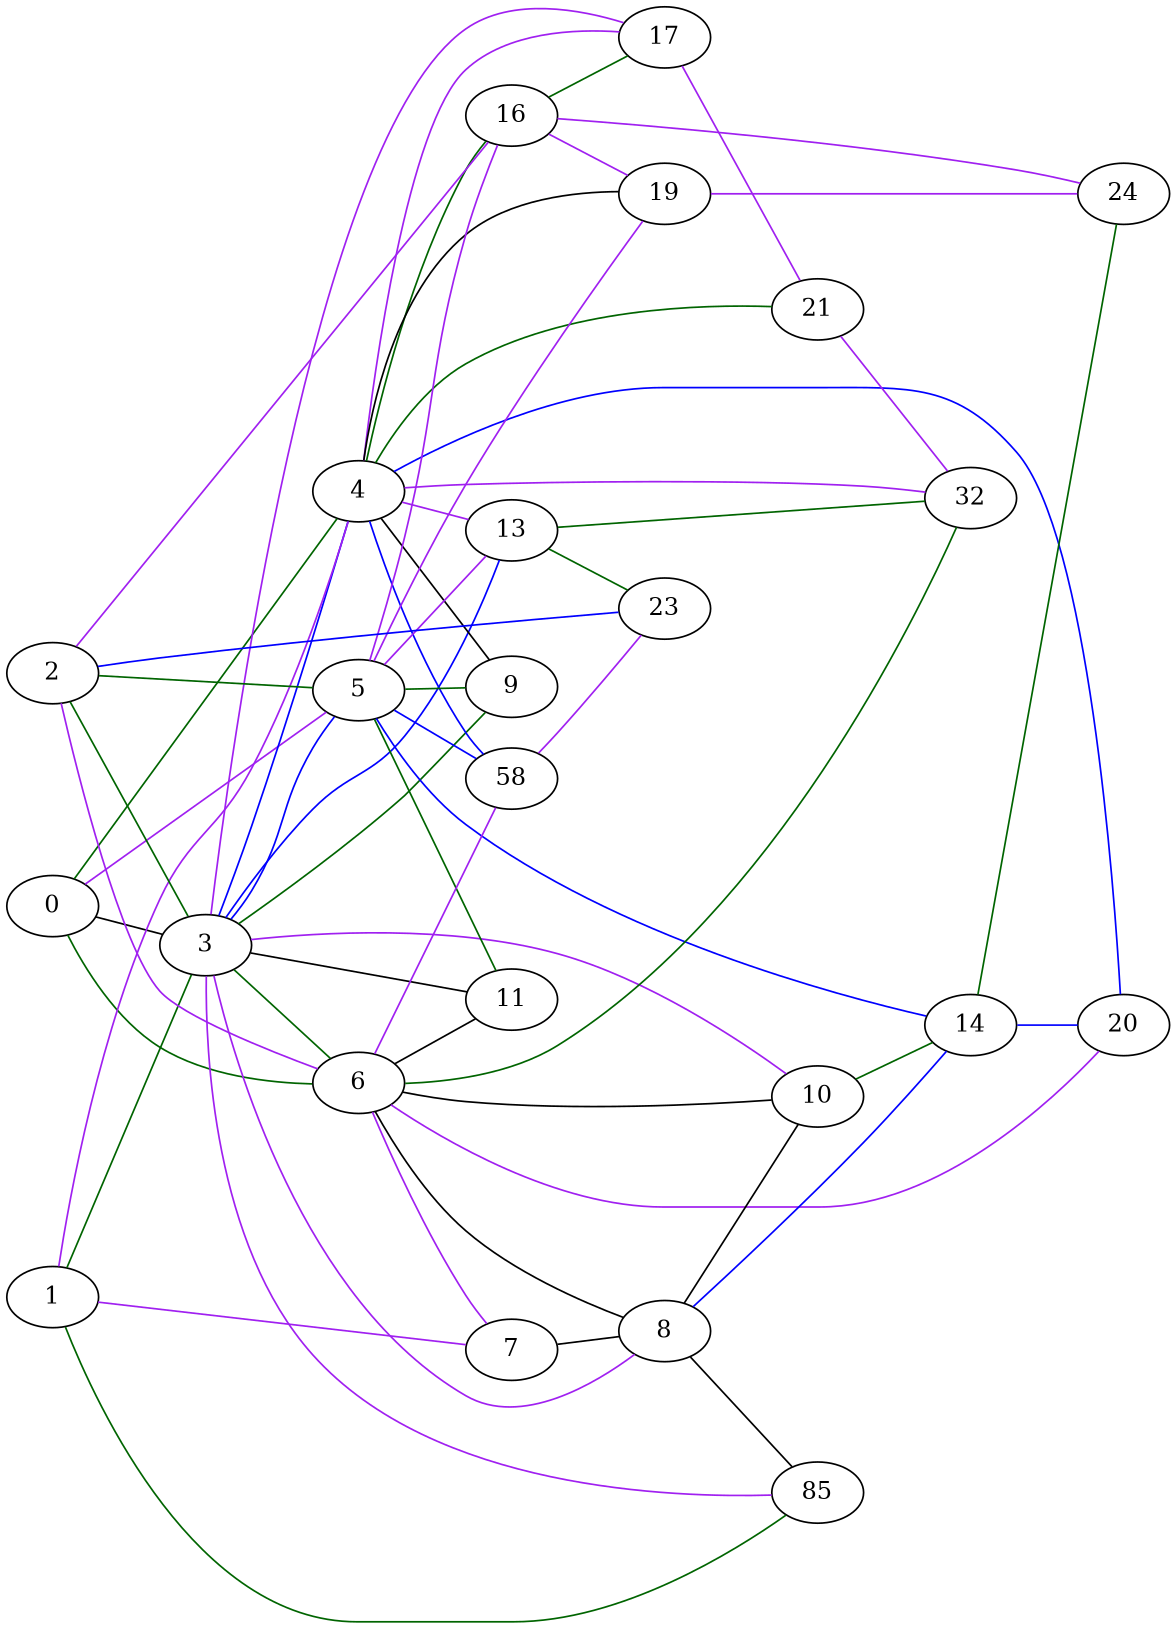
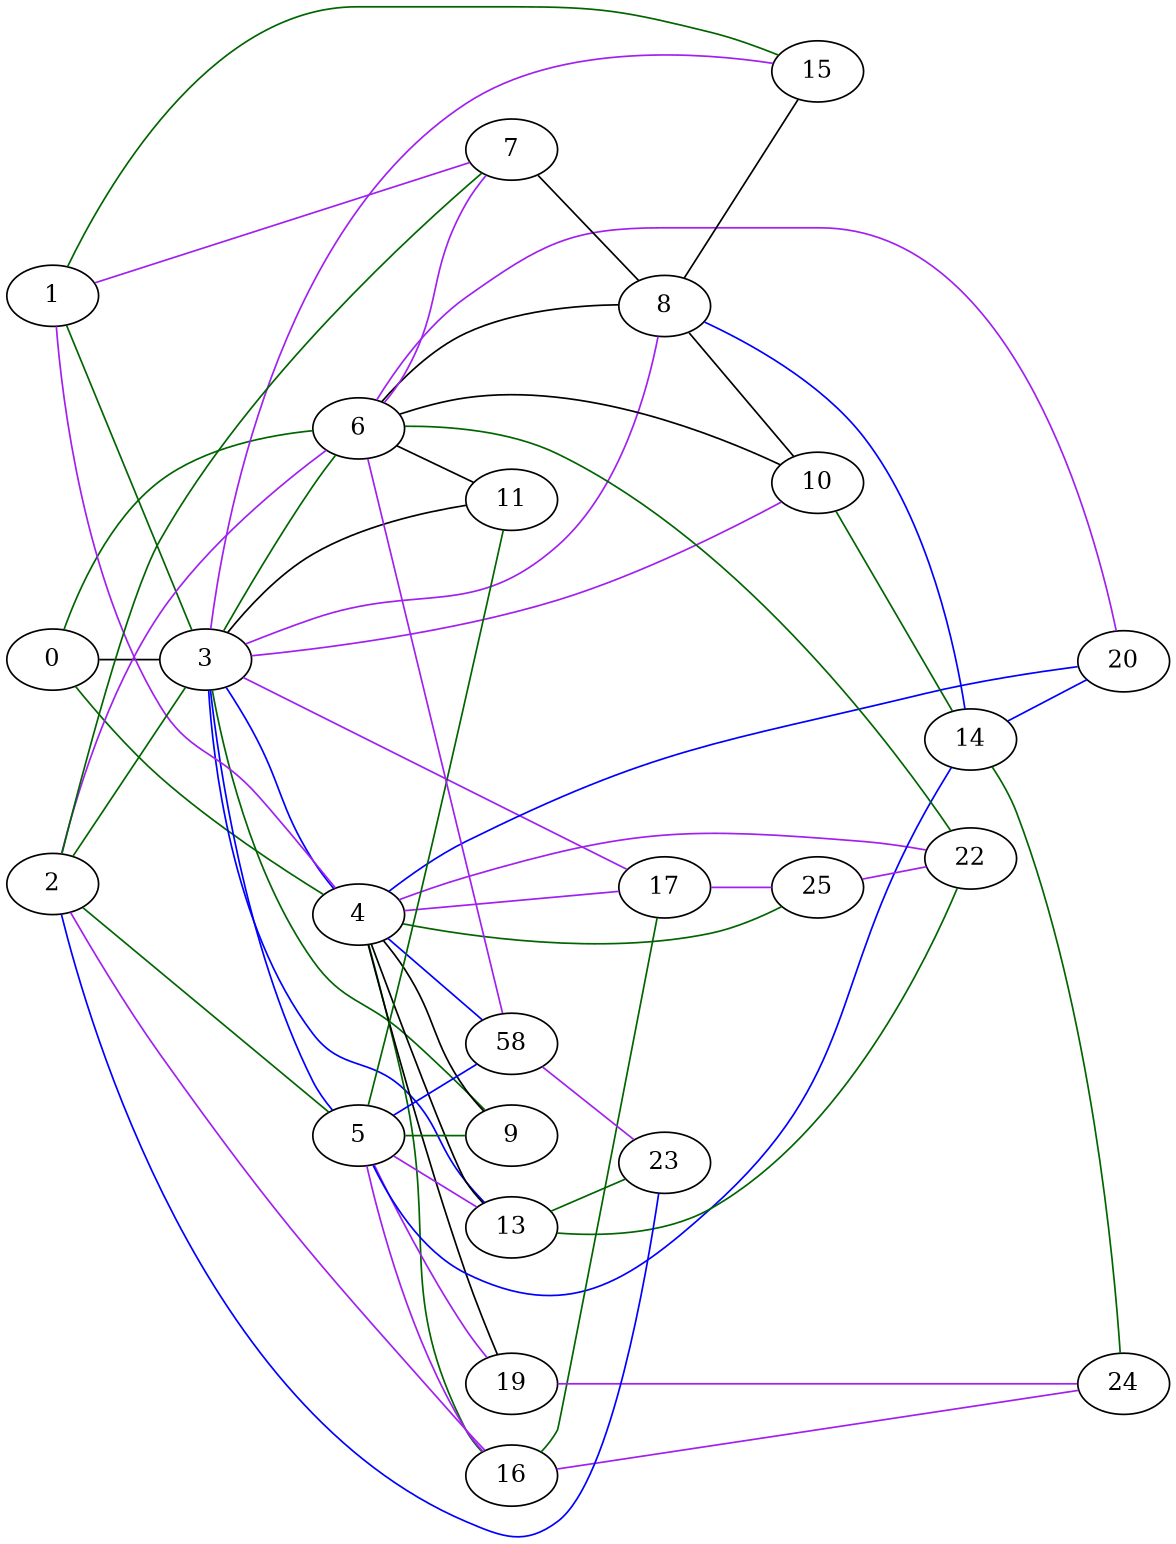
(588, 155) -> none
(818, 309) -> (818, 887)
none -> (203, 472)
(971, 498) -> (971, 859)
(435, 511) -> (422, 1077)
(206, 798) -> none
(818, 1493) -> (818, 71)
